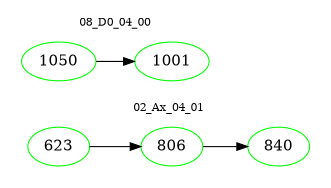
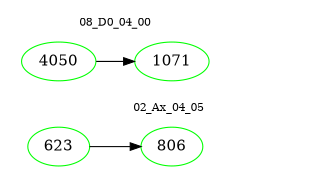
(59, 61) -> (59, 61)
(172, 61) -> (172, 61)
(169, 108) -> (169, 108)
(279, 147) -> none
